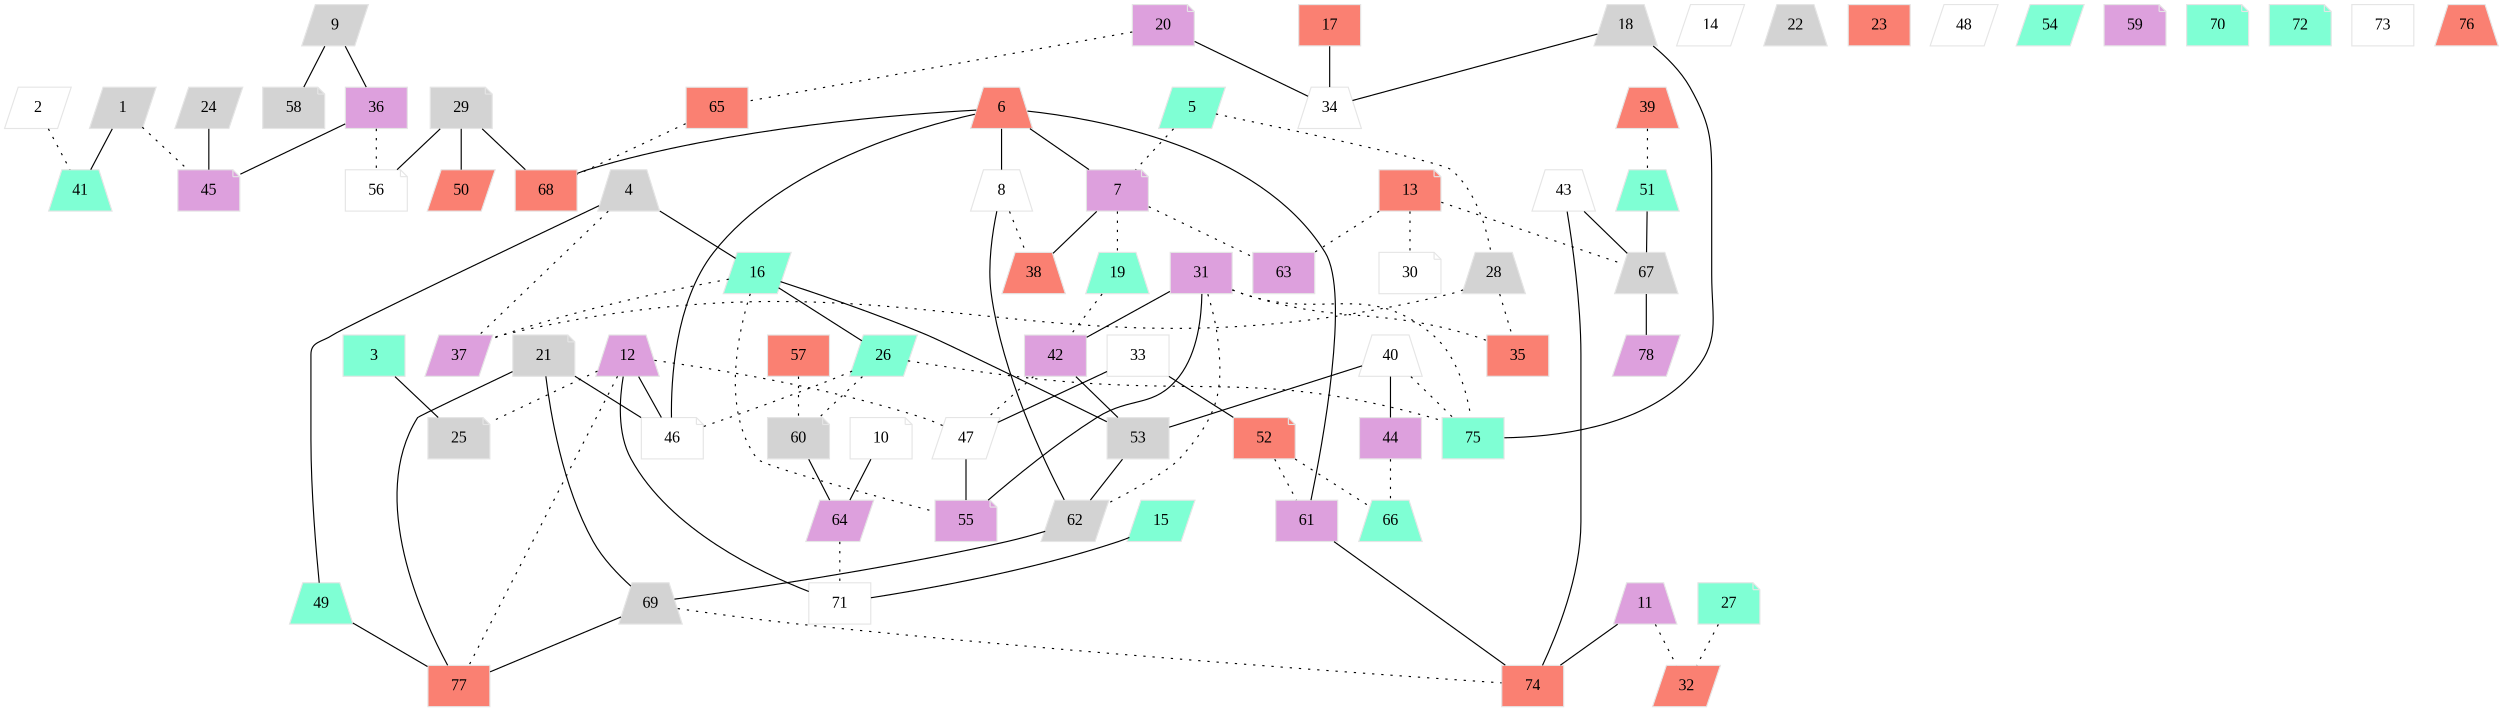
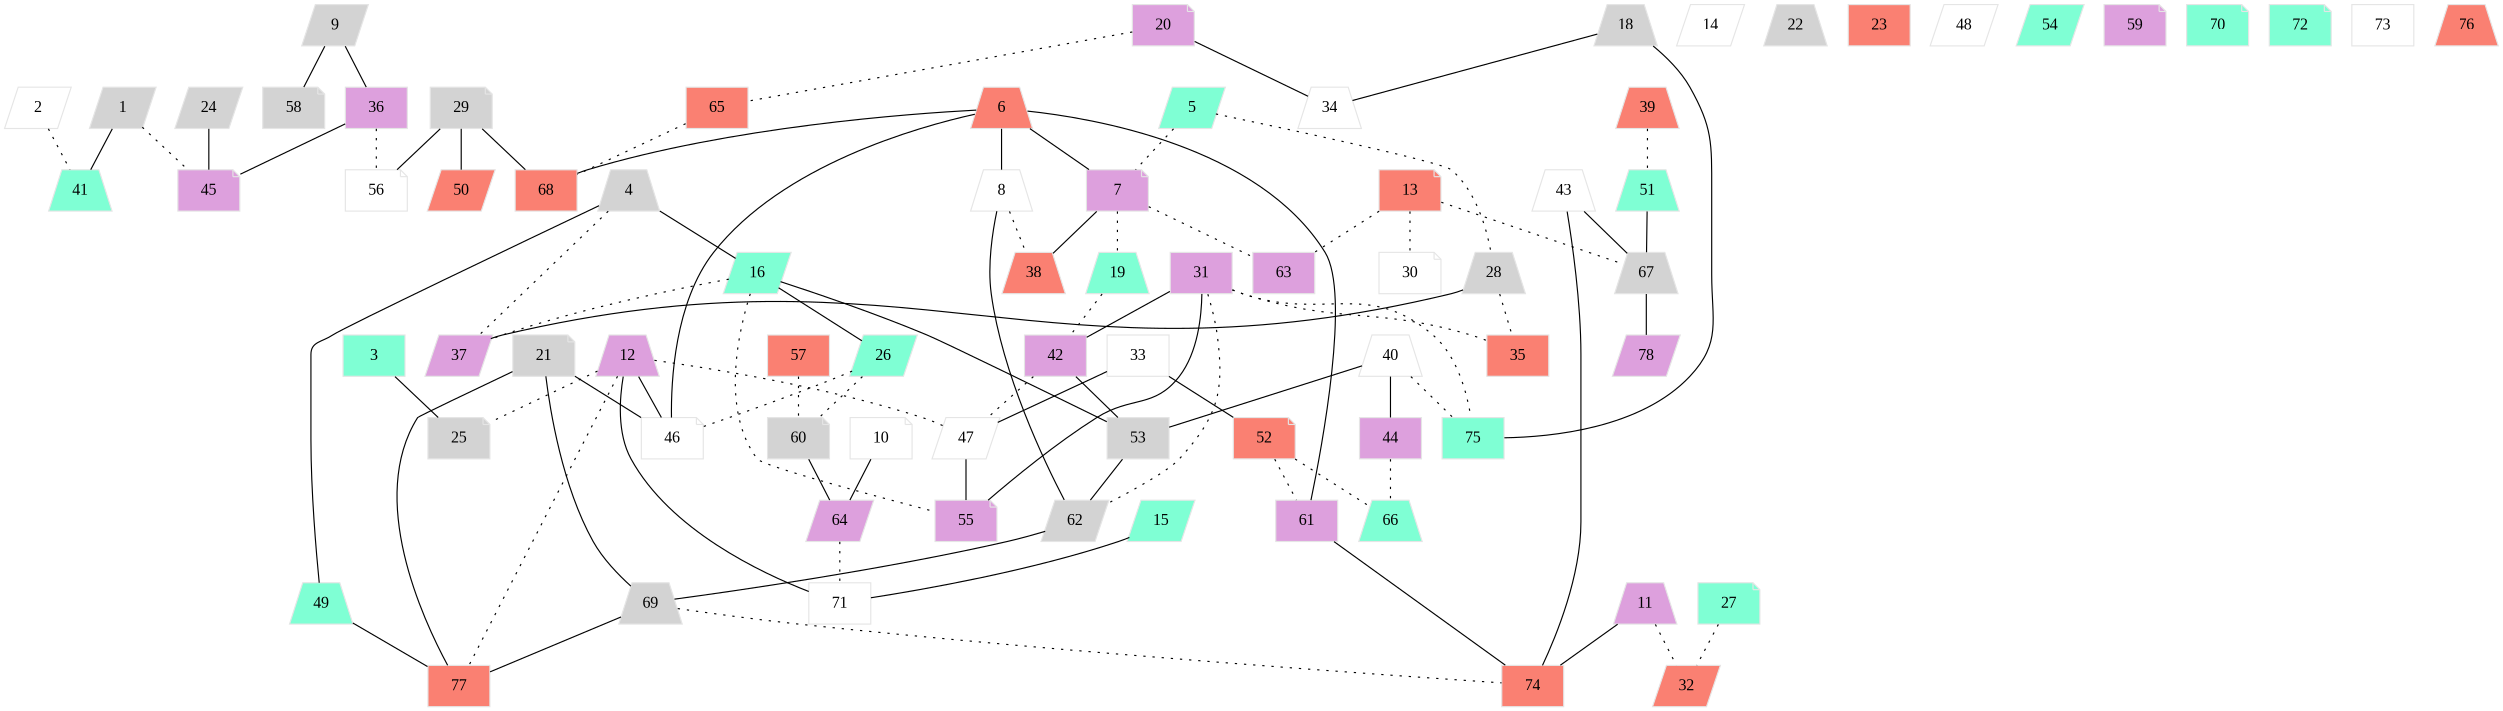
(1330, 25) -> none
(977, 315) -> (977, 315)
(1149, 386) -> none
